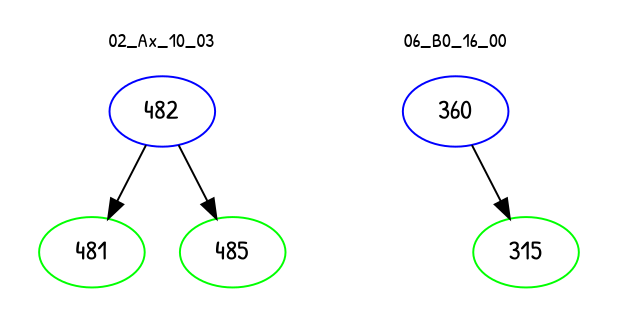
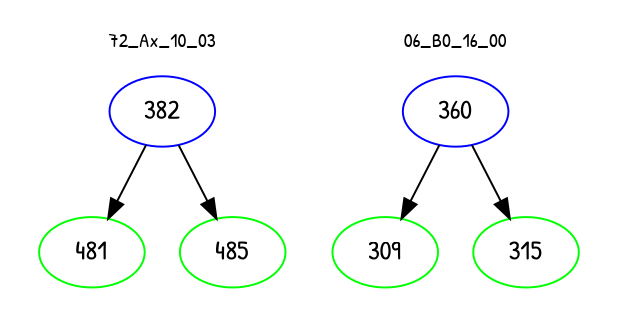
(162, 42) -> (162, 42)
(162, 111) -> (162, 111)
none -> (385, 252)
